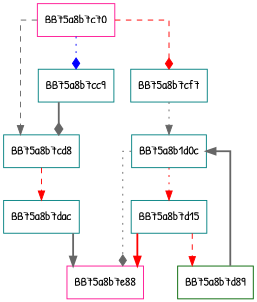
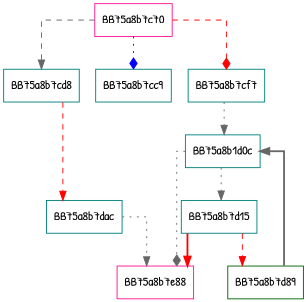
(59, 113) -> none
(169, 179) -> (221, 179)
(73, 245) -> (147, 225)
